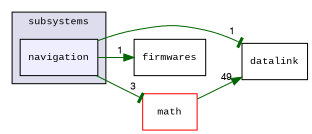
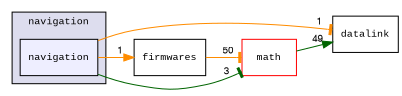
(59, 22) -> (59, 22)
(168, 26) -> (212, 23)
(112, 57) -> (112, 57)
none -> (221, 57)
